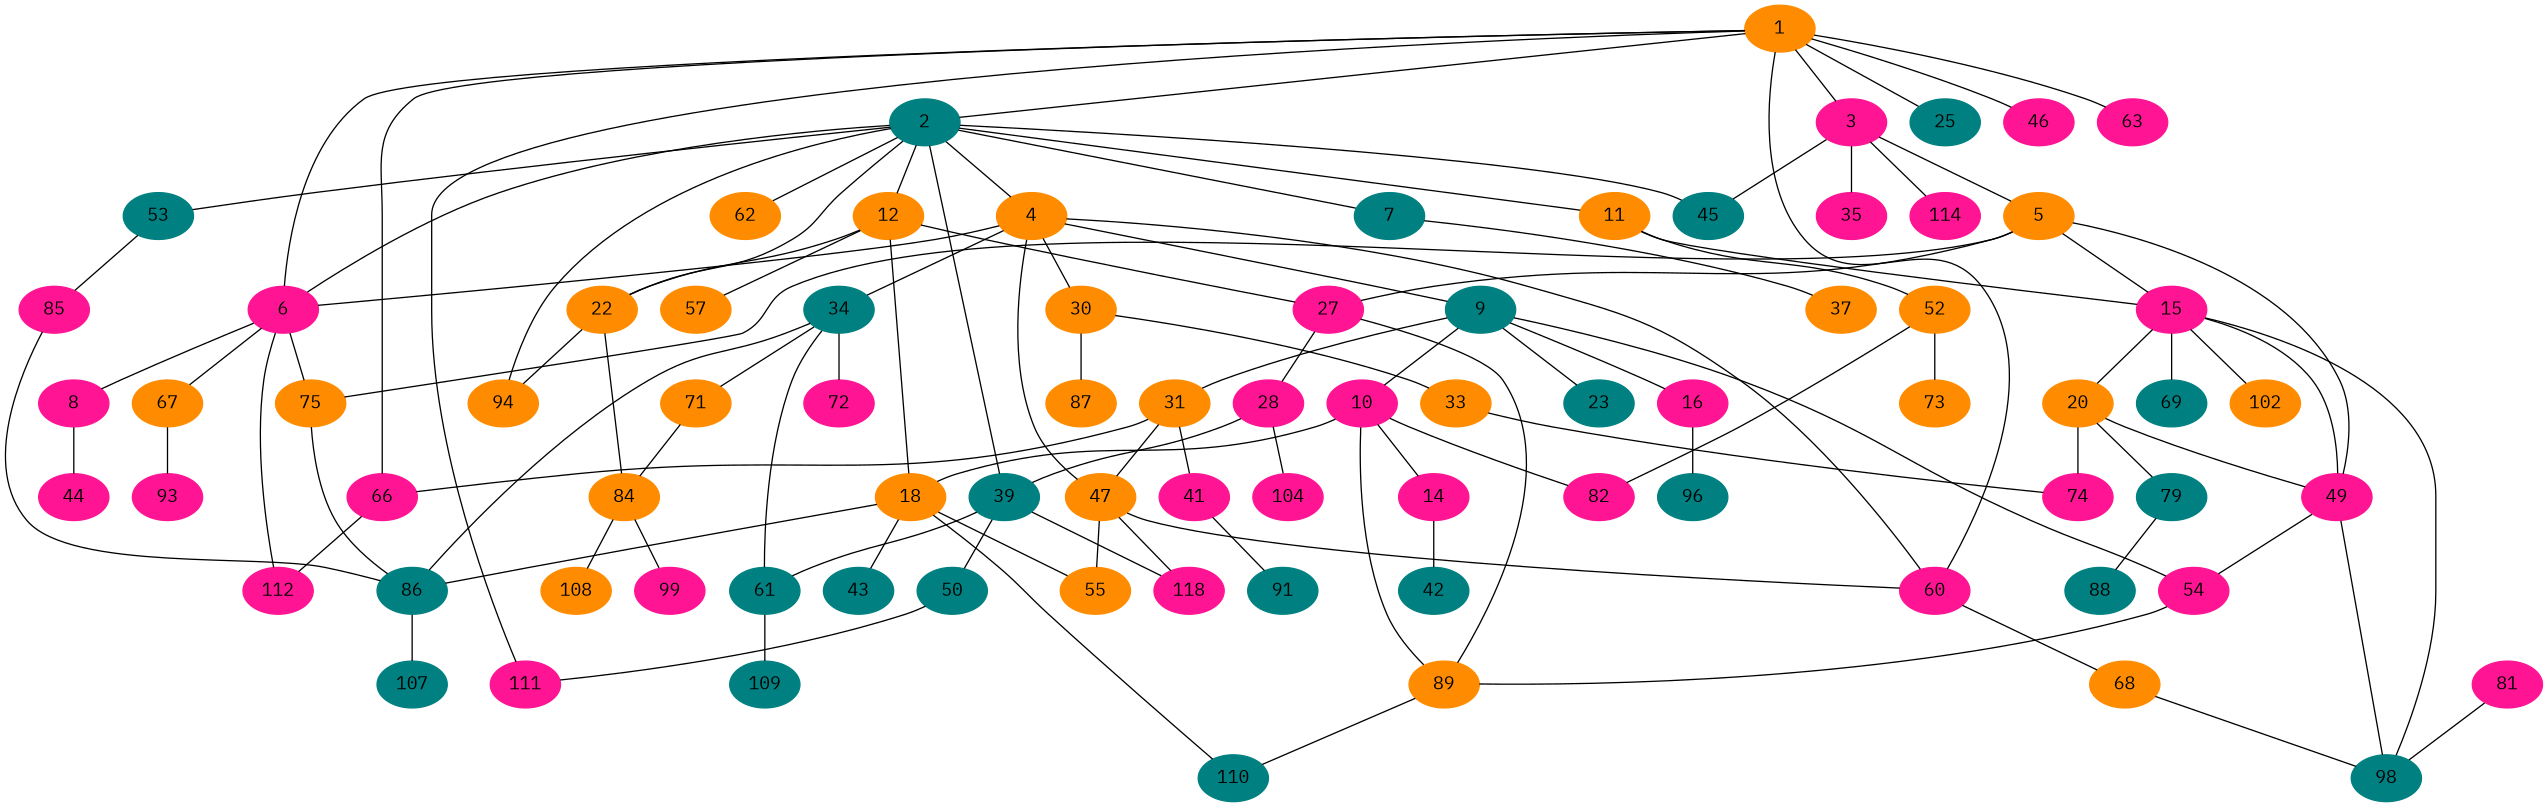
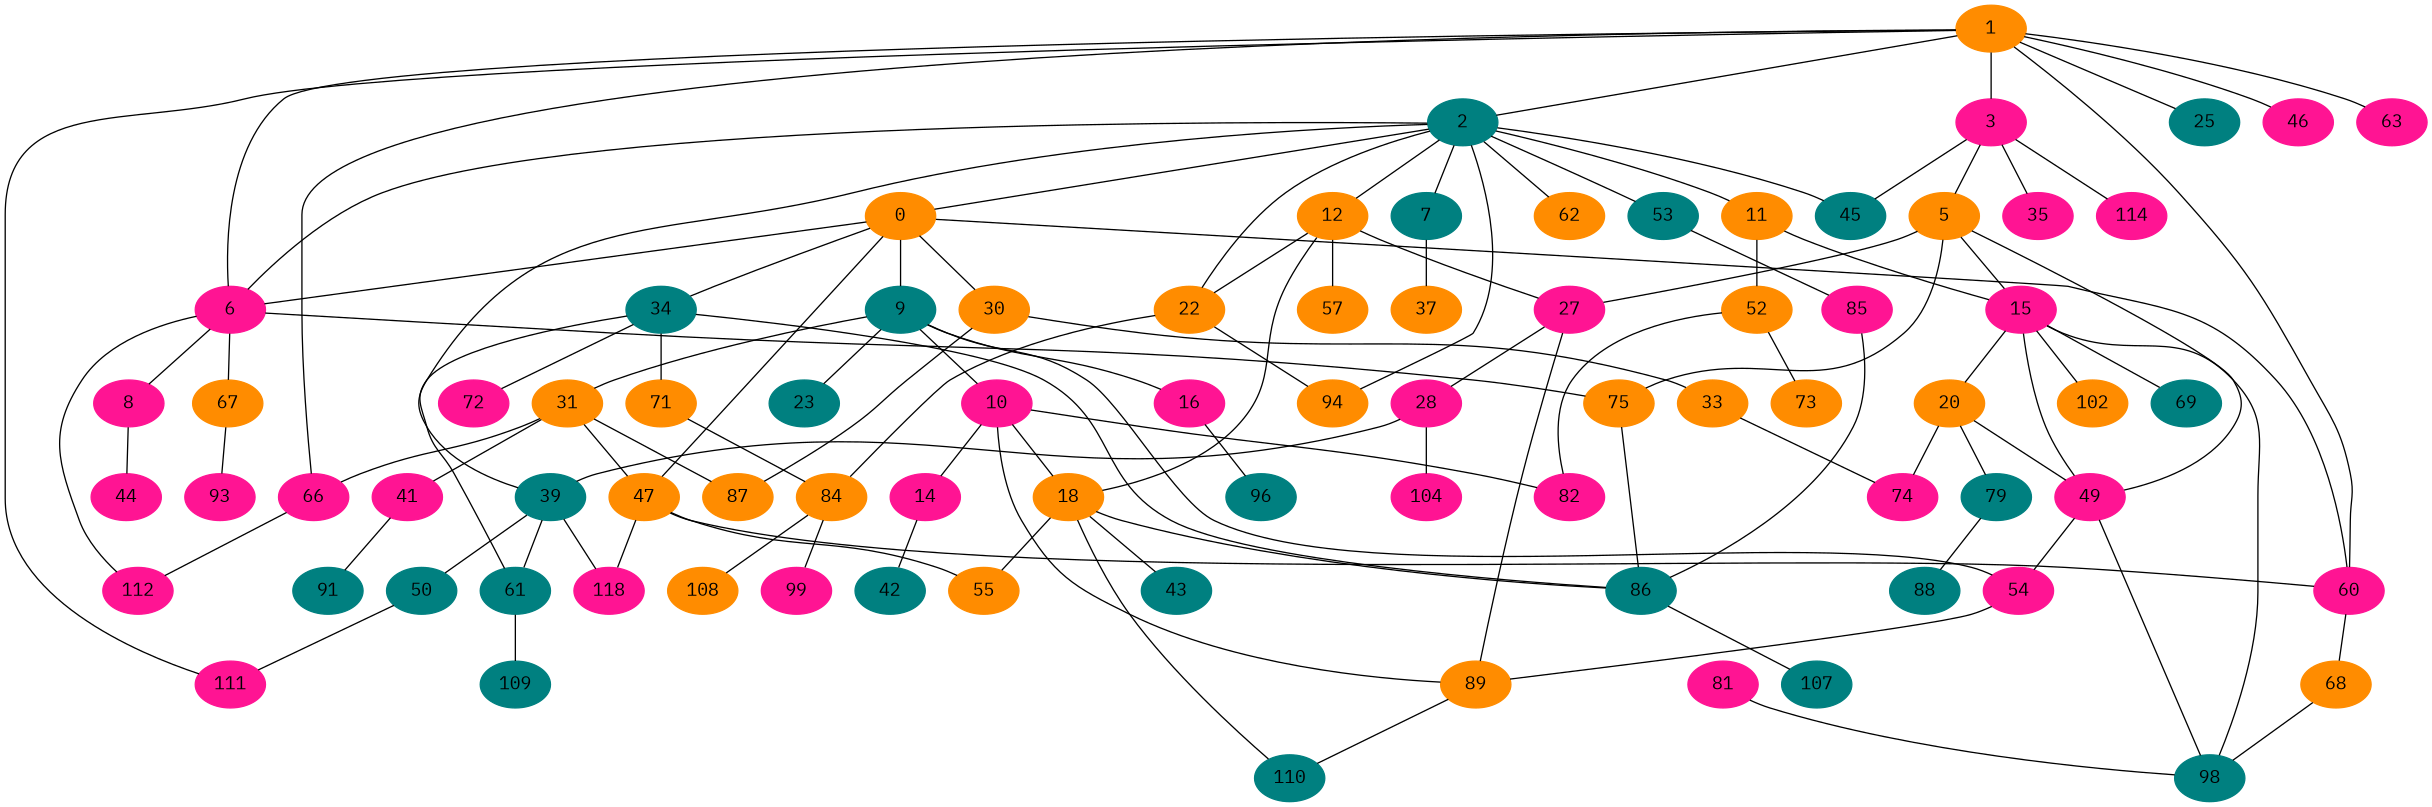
(1032, 216) -> (901, 216)
none -> (653, 450)
